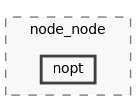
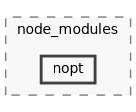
(68, 31) -> (68, 31)
